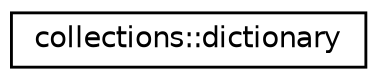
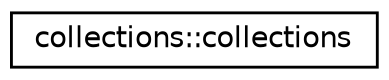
(189, 40) -> (194, 40)
